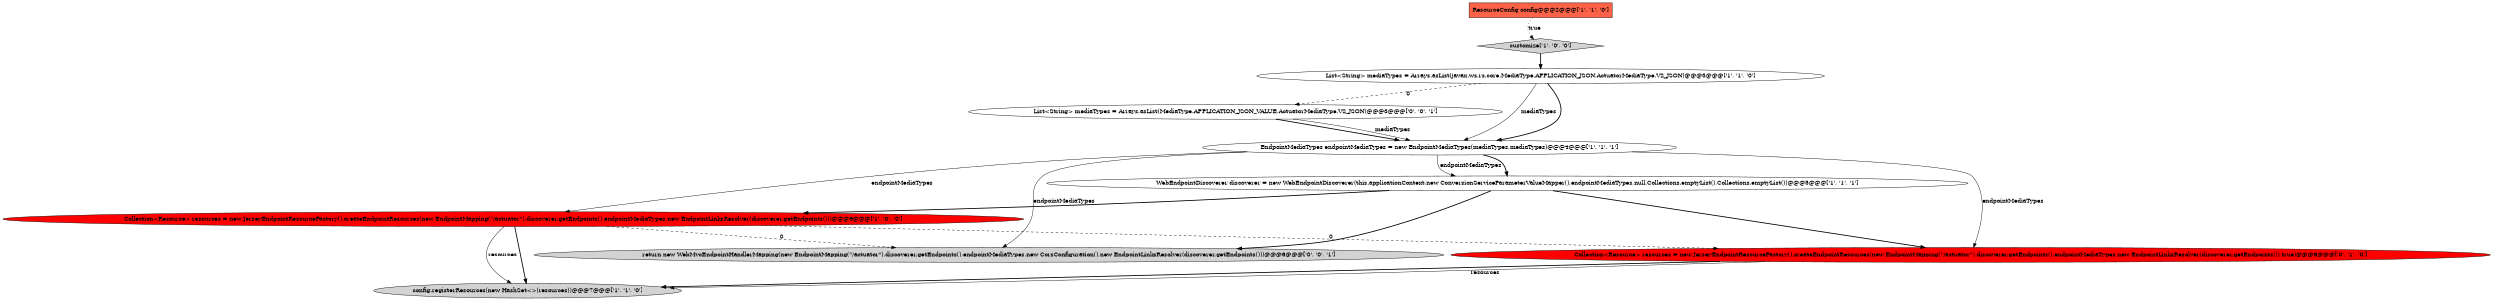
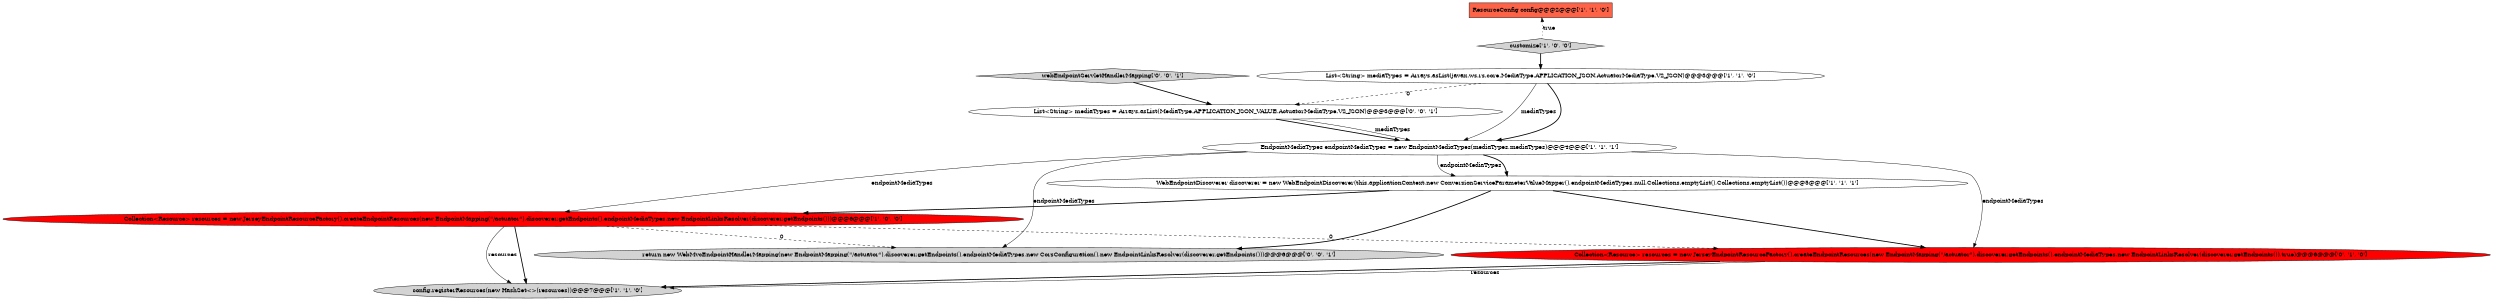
(1528, 27) -> (1543, 30)
none -> (1113, 76)
